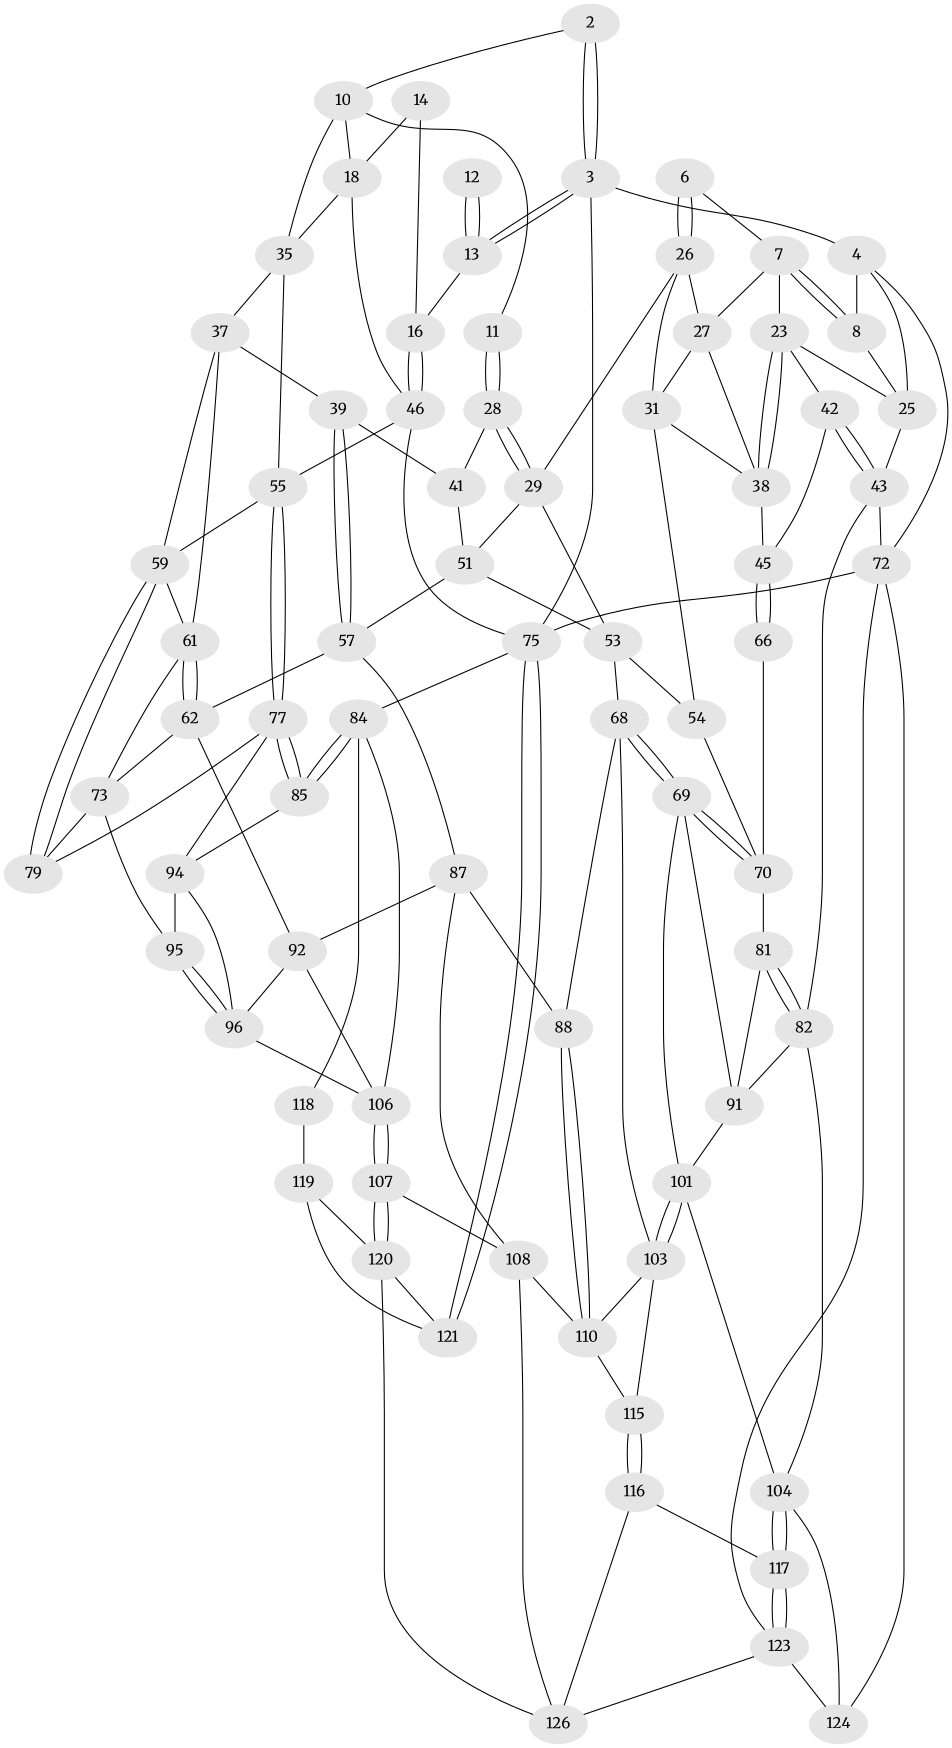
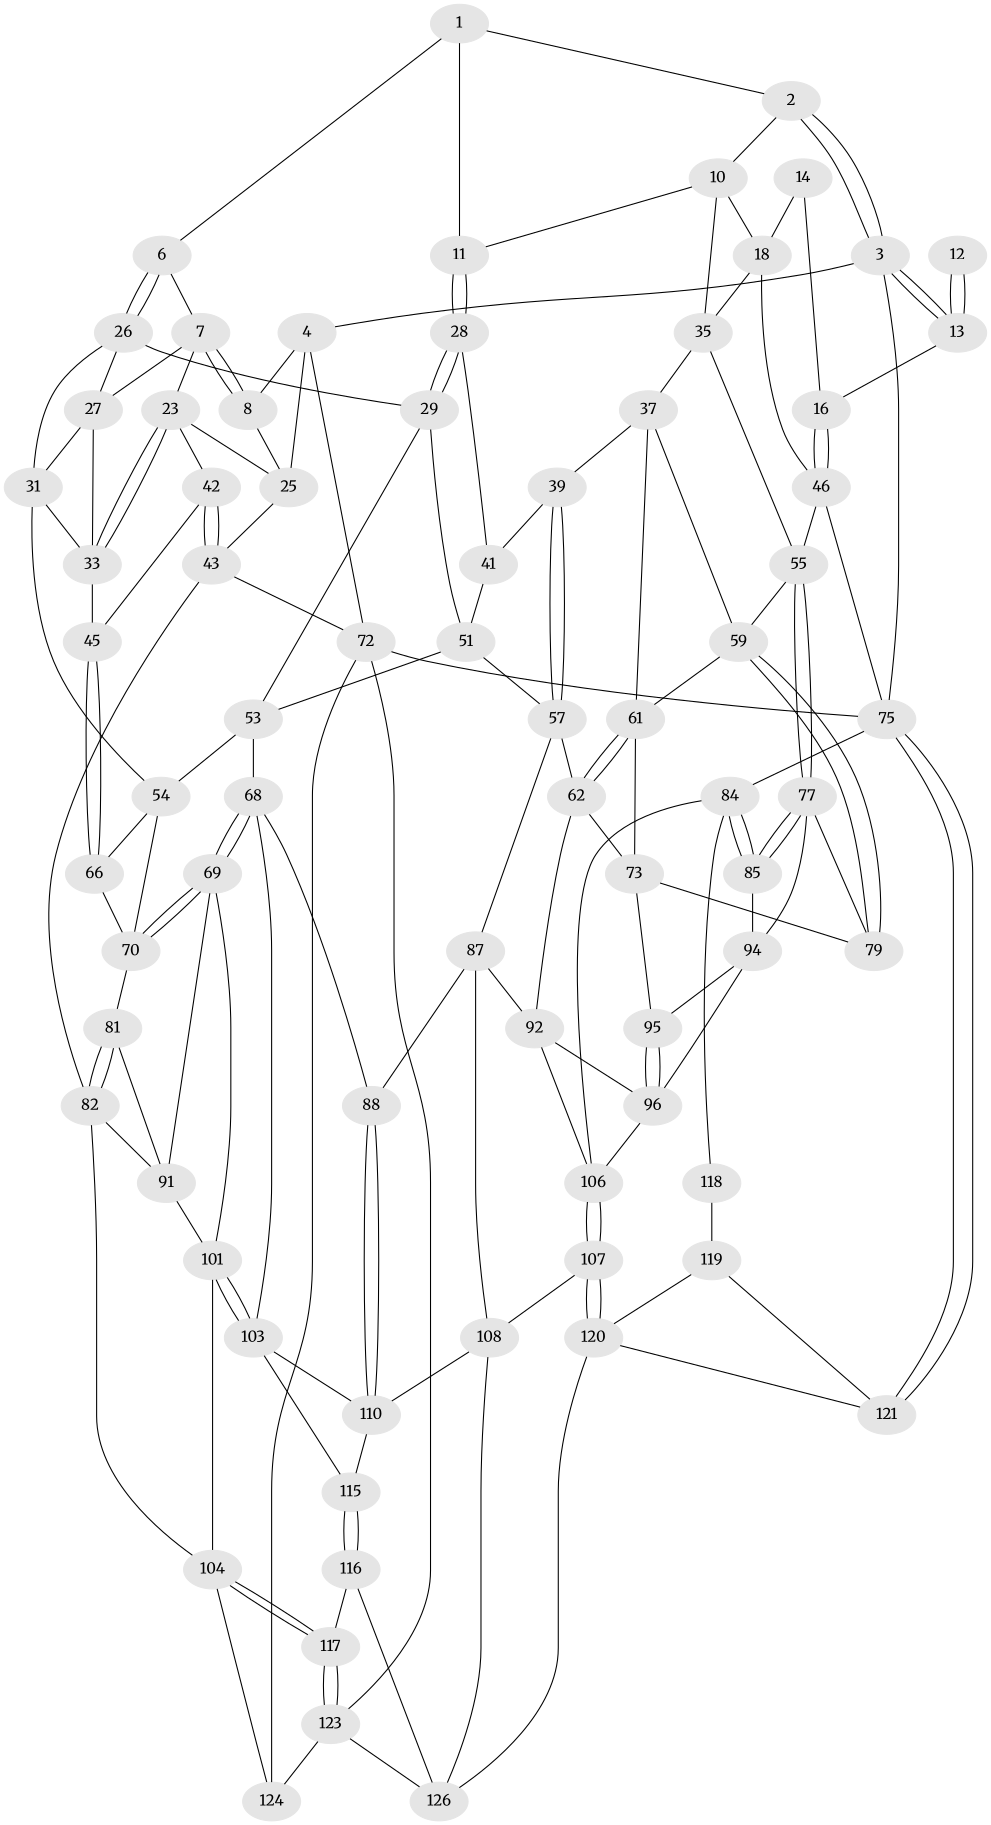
none -> (460, 24)
(761, 487) -> (92, 565)
none -> (128, 835)
